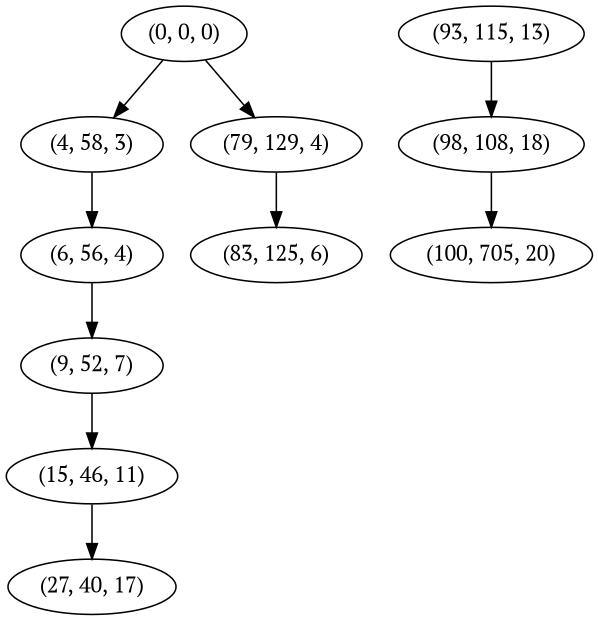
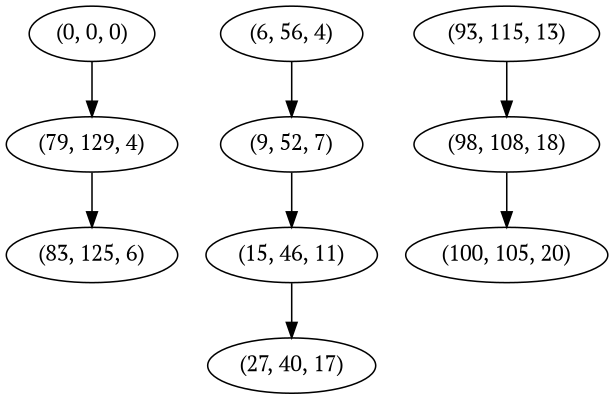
(92, 144) -> none
(491, 255) -> (507, 255)
